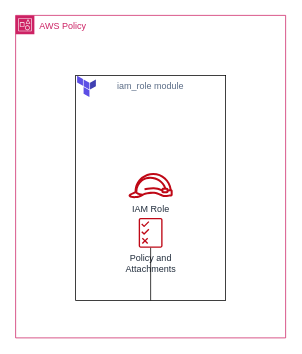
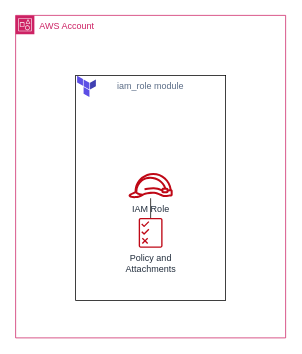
(61, 26) -> (66, 26)
(150, 274) -> (150, 209)
